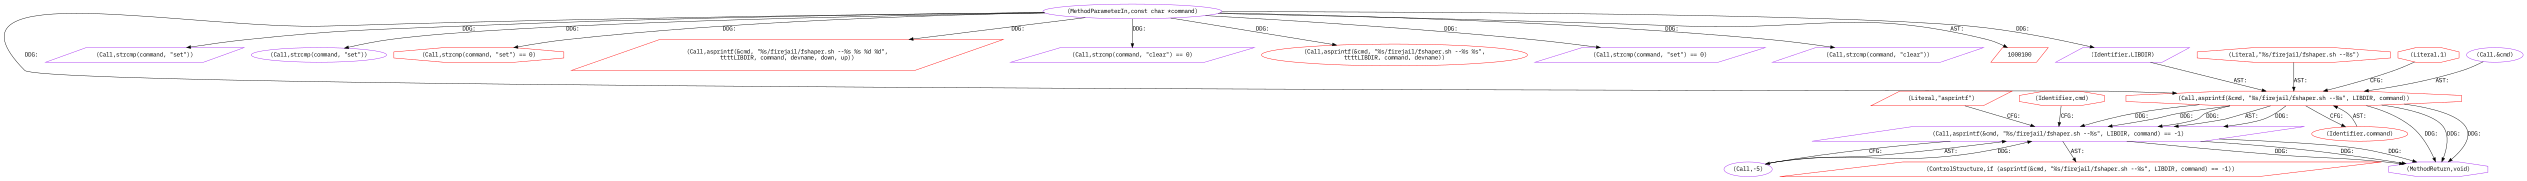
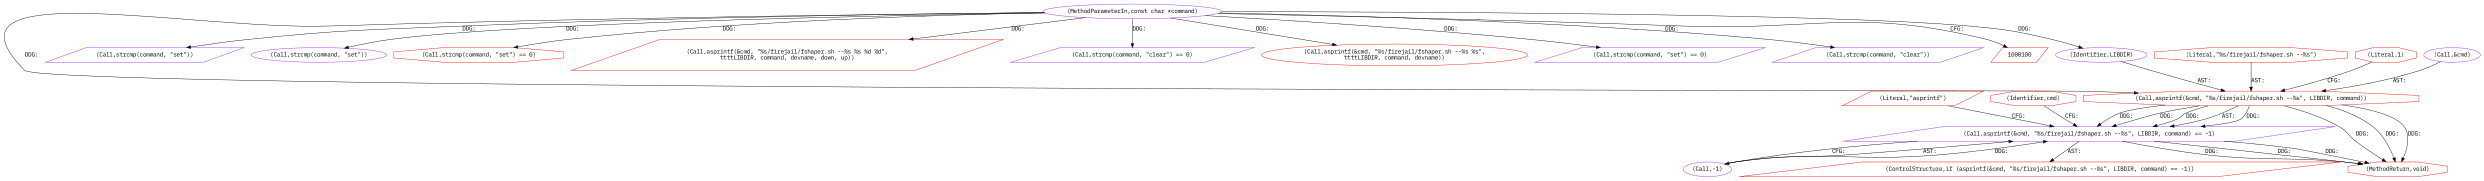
(1959, 29) -> (1959, 29)
(2123, 55) -> (2101, 55)
(2360, 134) -> none
(1748, 169) -> (1707, 169)
(2438, 169) -> (2398, 169)
